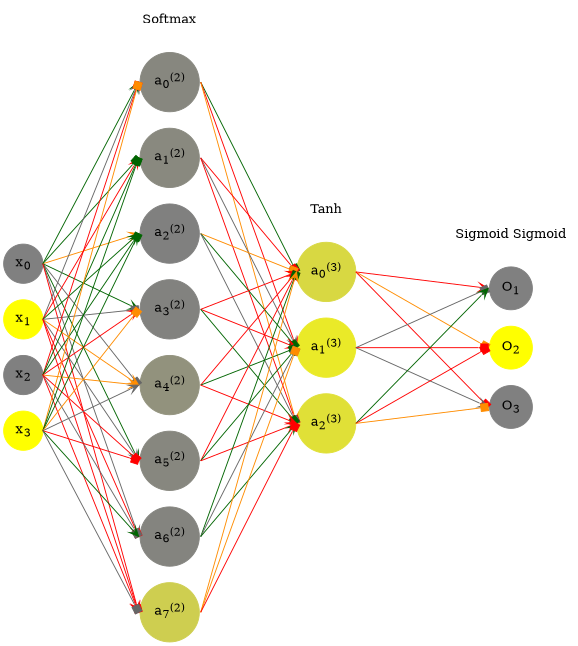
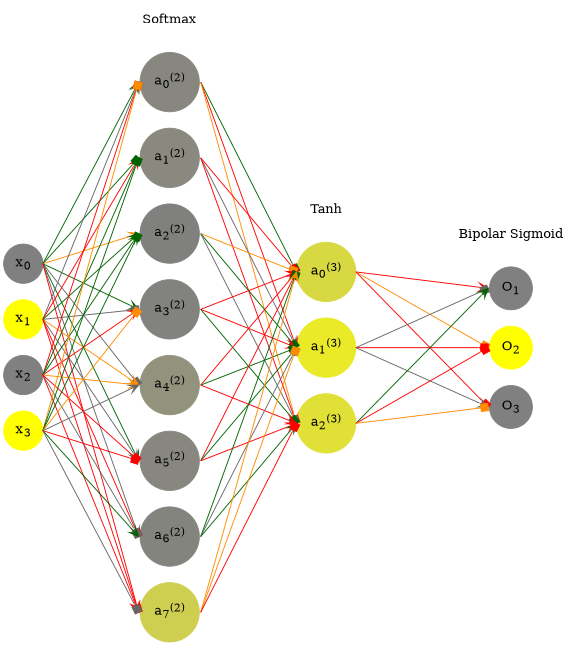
(511, 235) -> (511, 235)
